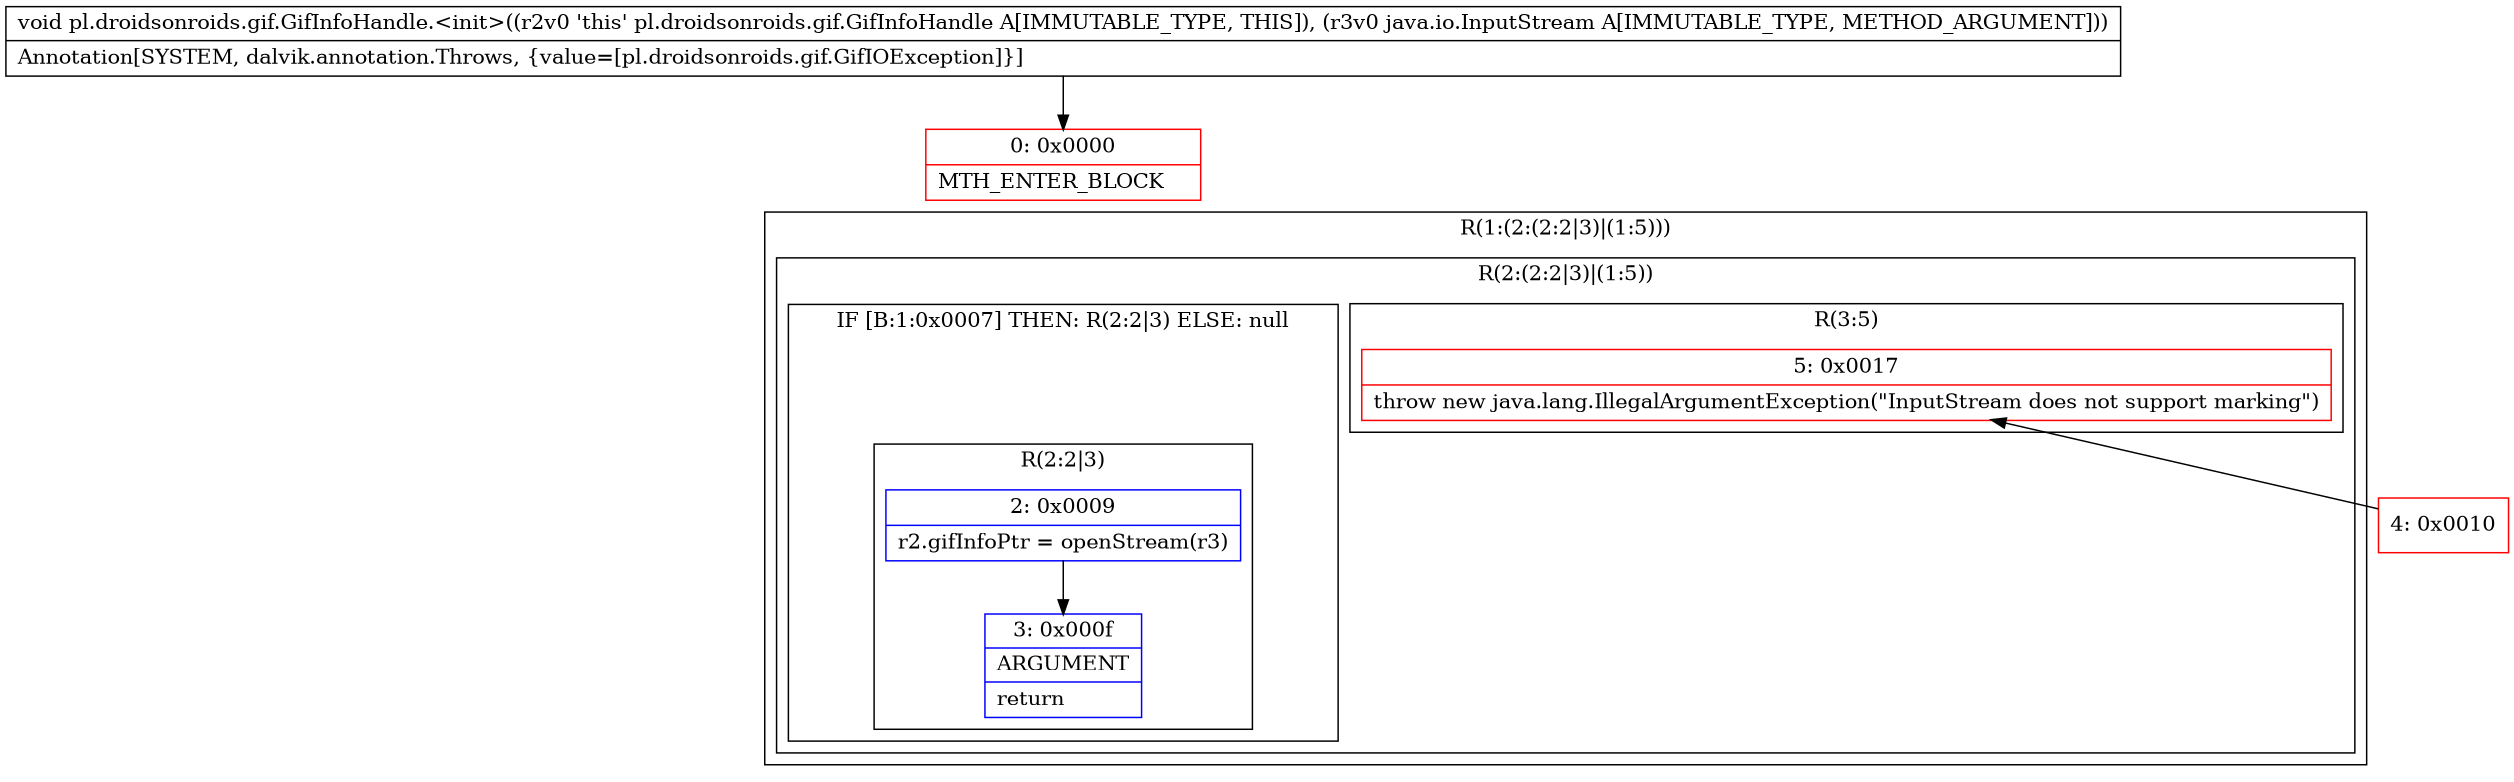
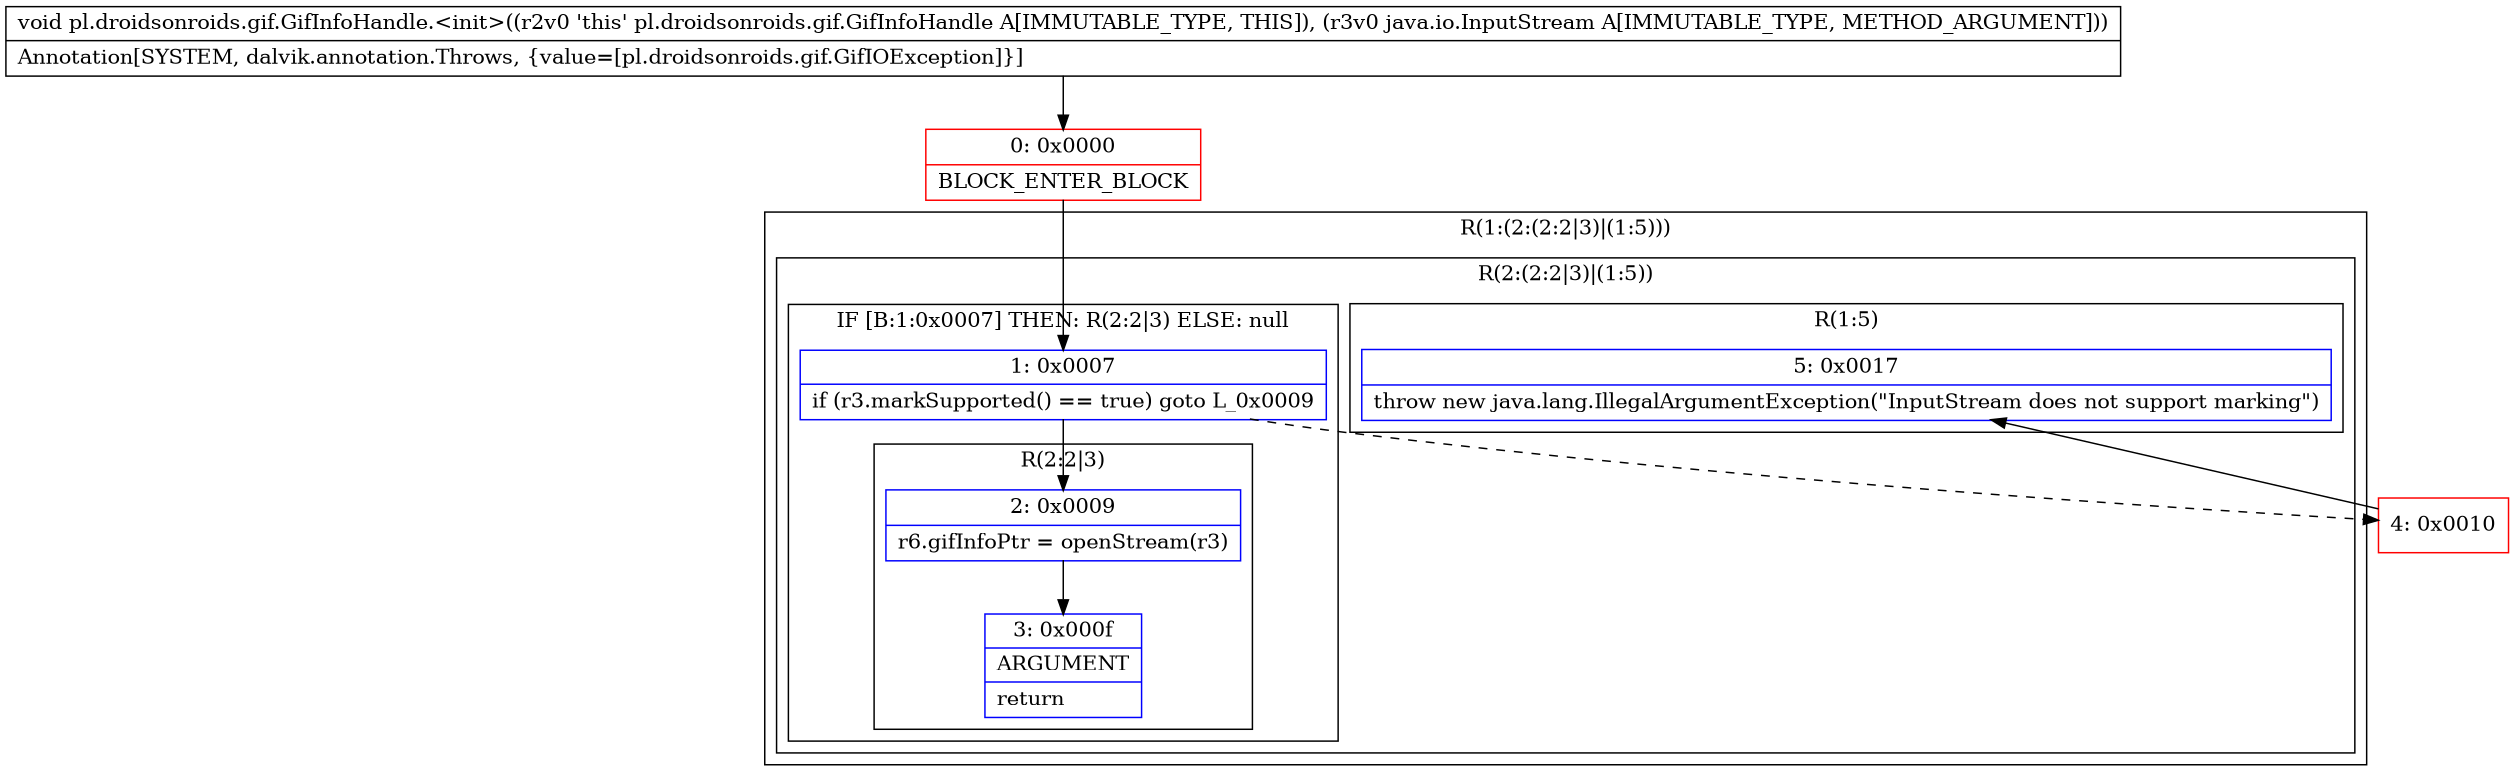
(1051, 182) -> (1063, 182)
(1846, 321) -> (1846, 321)
none -> (1063, 385)
(1846, 385) -> (1846, 385)
(1063, 542) -> (1063, 542)
